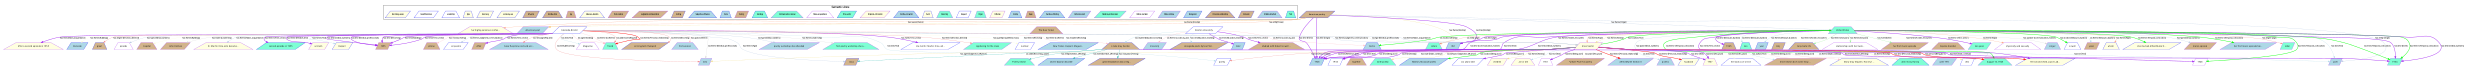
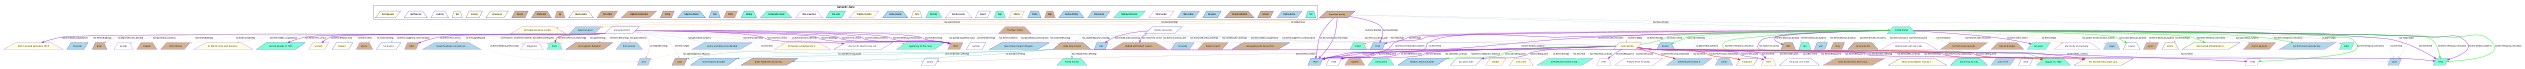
(426, 14) -> (416, 14)
none -> (959, 14)
(1270, 14) -> (1289, 14)
(851, 46) -> (802, 46)
none -> (1213, 46)
none -> (1565, 62)
(1580, 62) -> (1639, 62)
